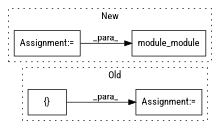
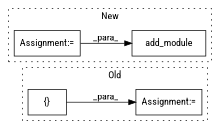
(169, 43) -> (169, 43)
